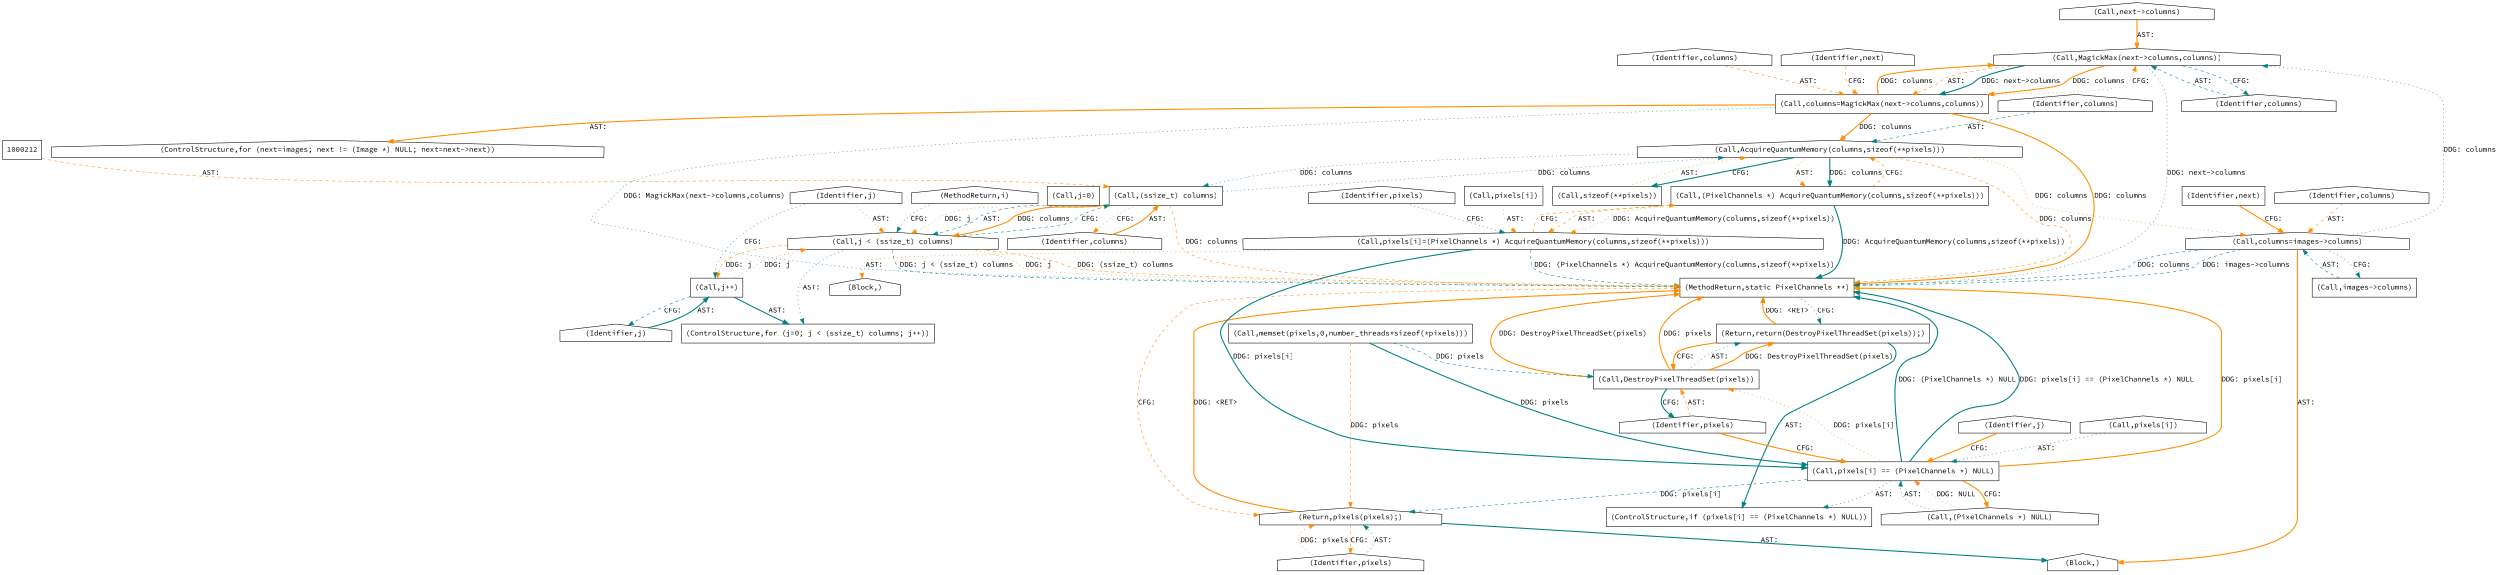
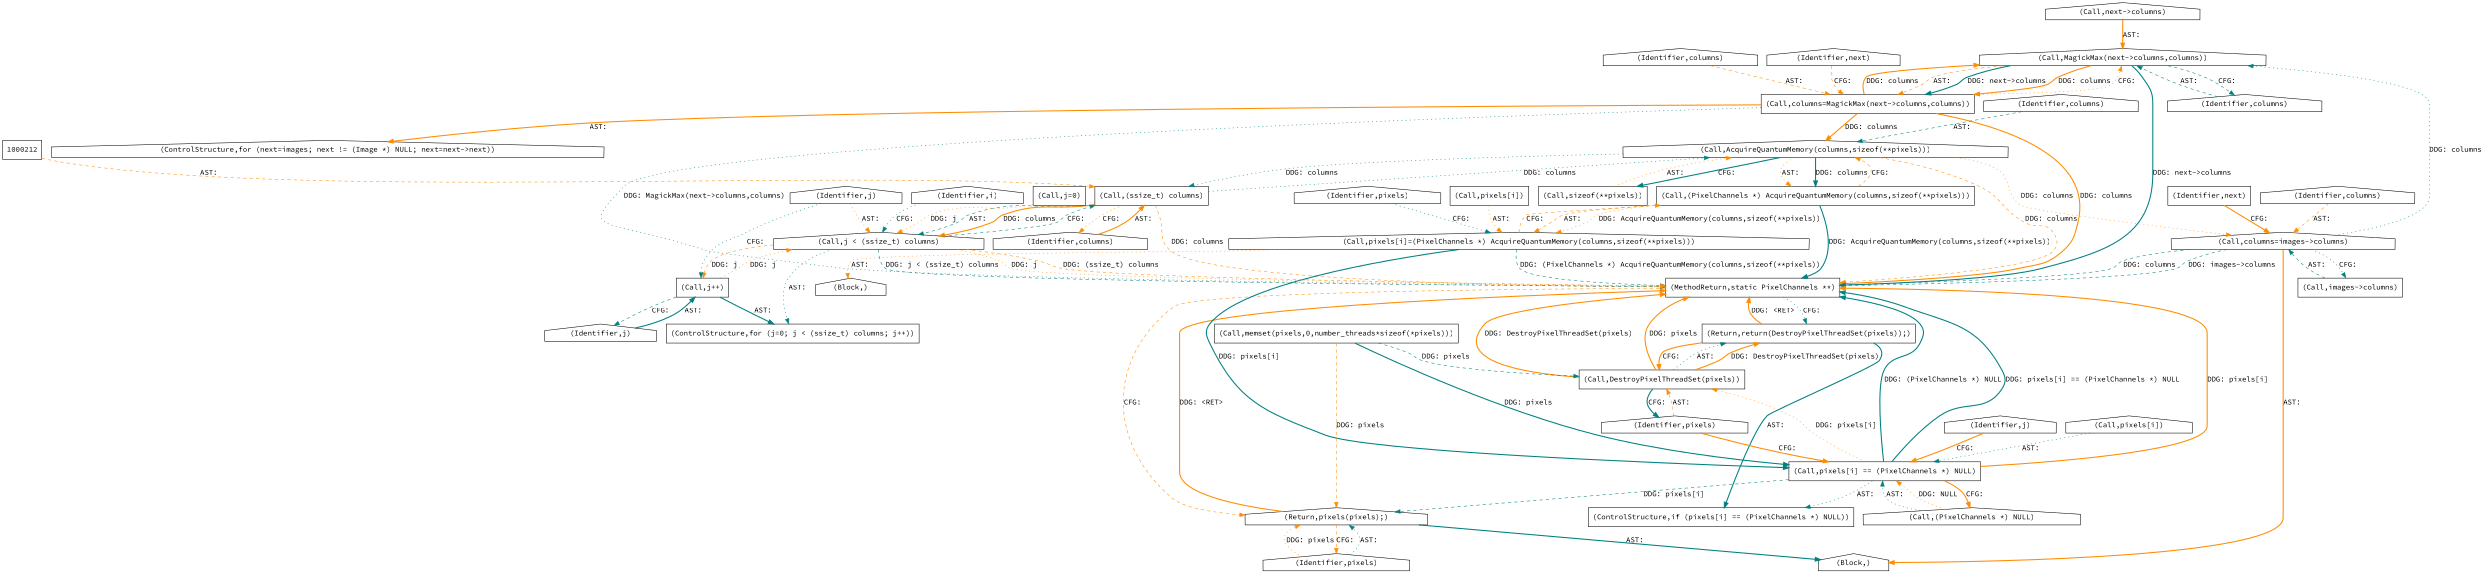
(975, 196) -> (967, 196)
(2093, 258) -> (2079, 258)
